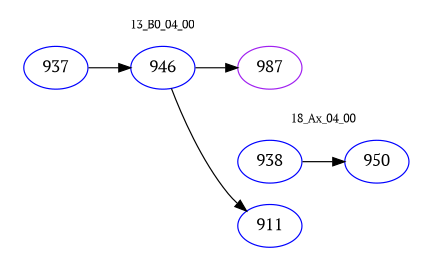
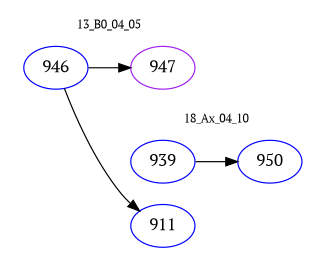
(163, 26) -> (109, 26)
(56, 68) -> none
(270, 68) -> (163, 68)
(323, 119) -> (216, 119)
(270, 162) -> (163, 162)
